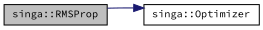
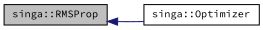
(121, 8) -> (131, 22)
